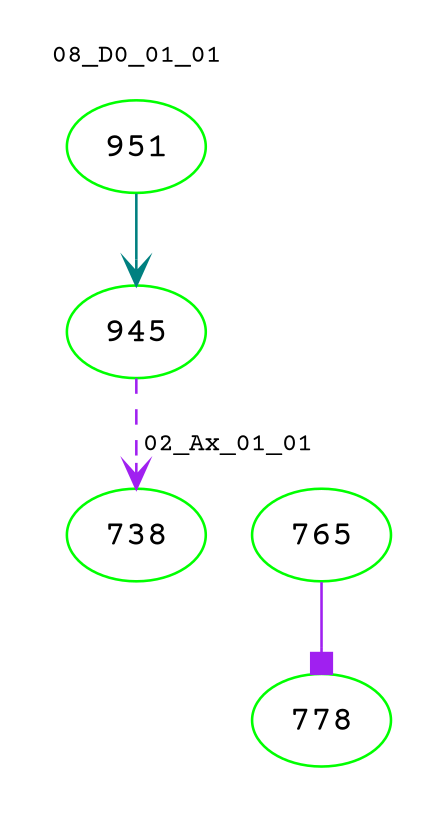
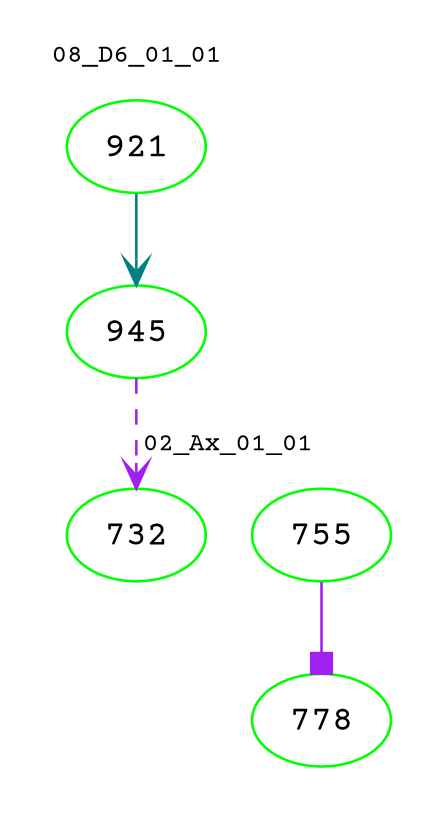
(138, 55) -> (138, 55)
(136, 147) -> (136, 147)
(136, 535) -> (136, 535)
(322, 535) -> (322, 535)
